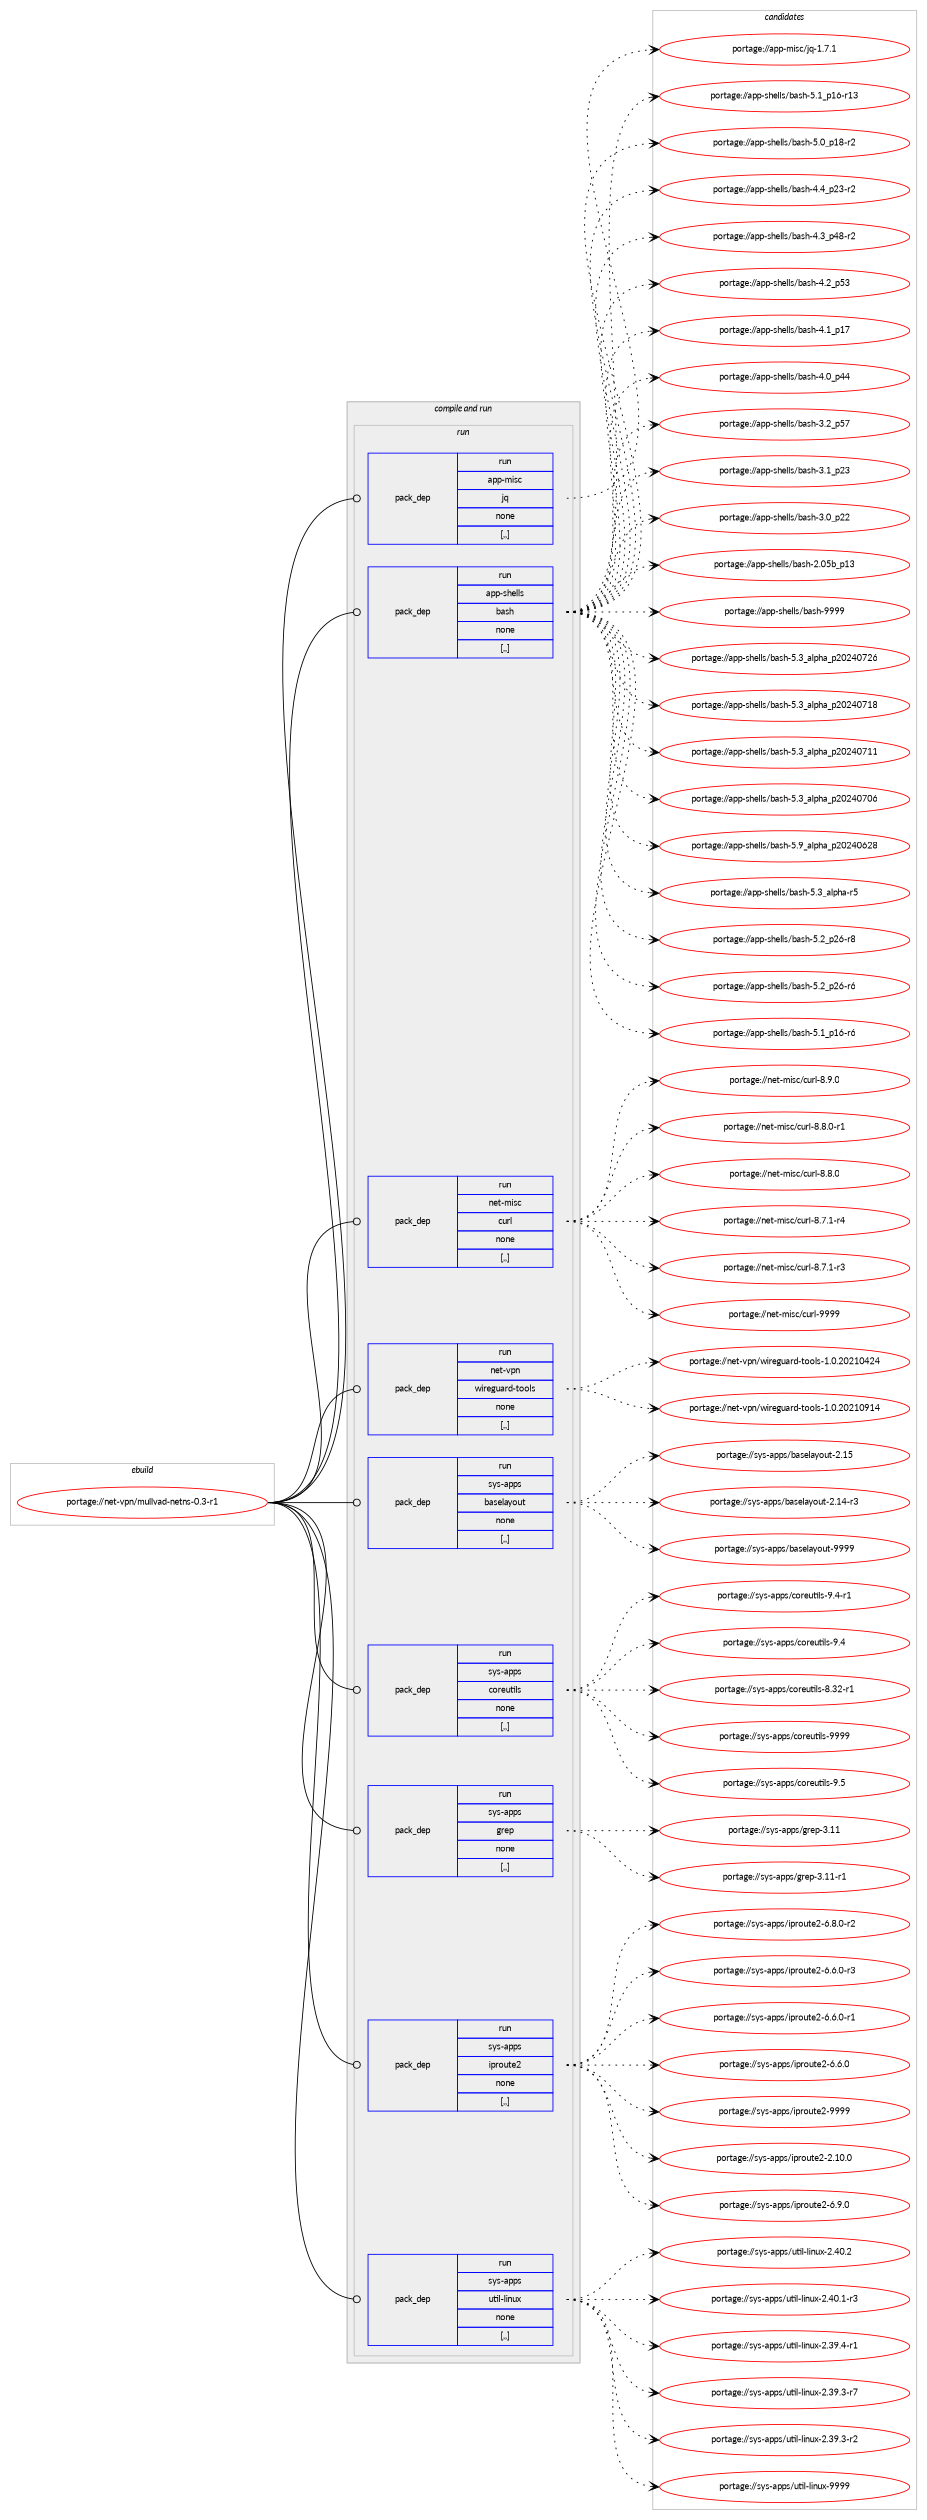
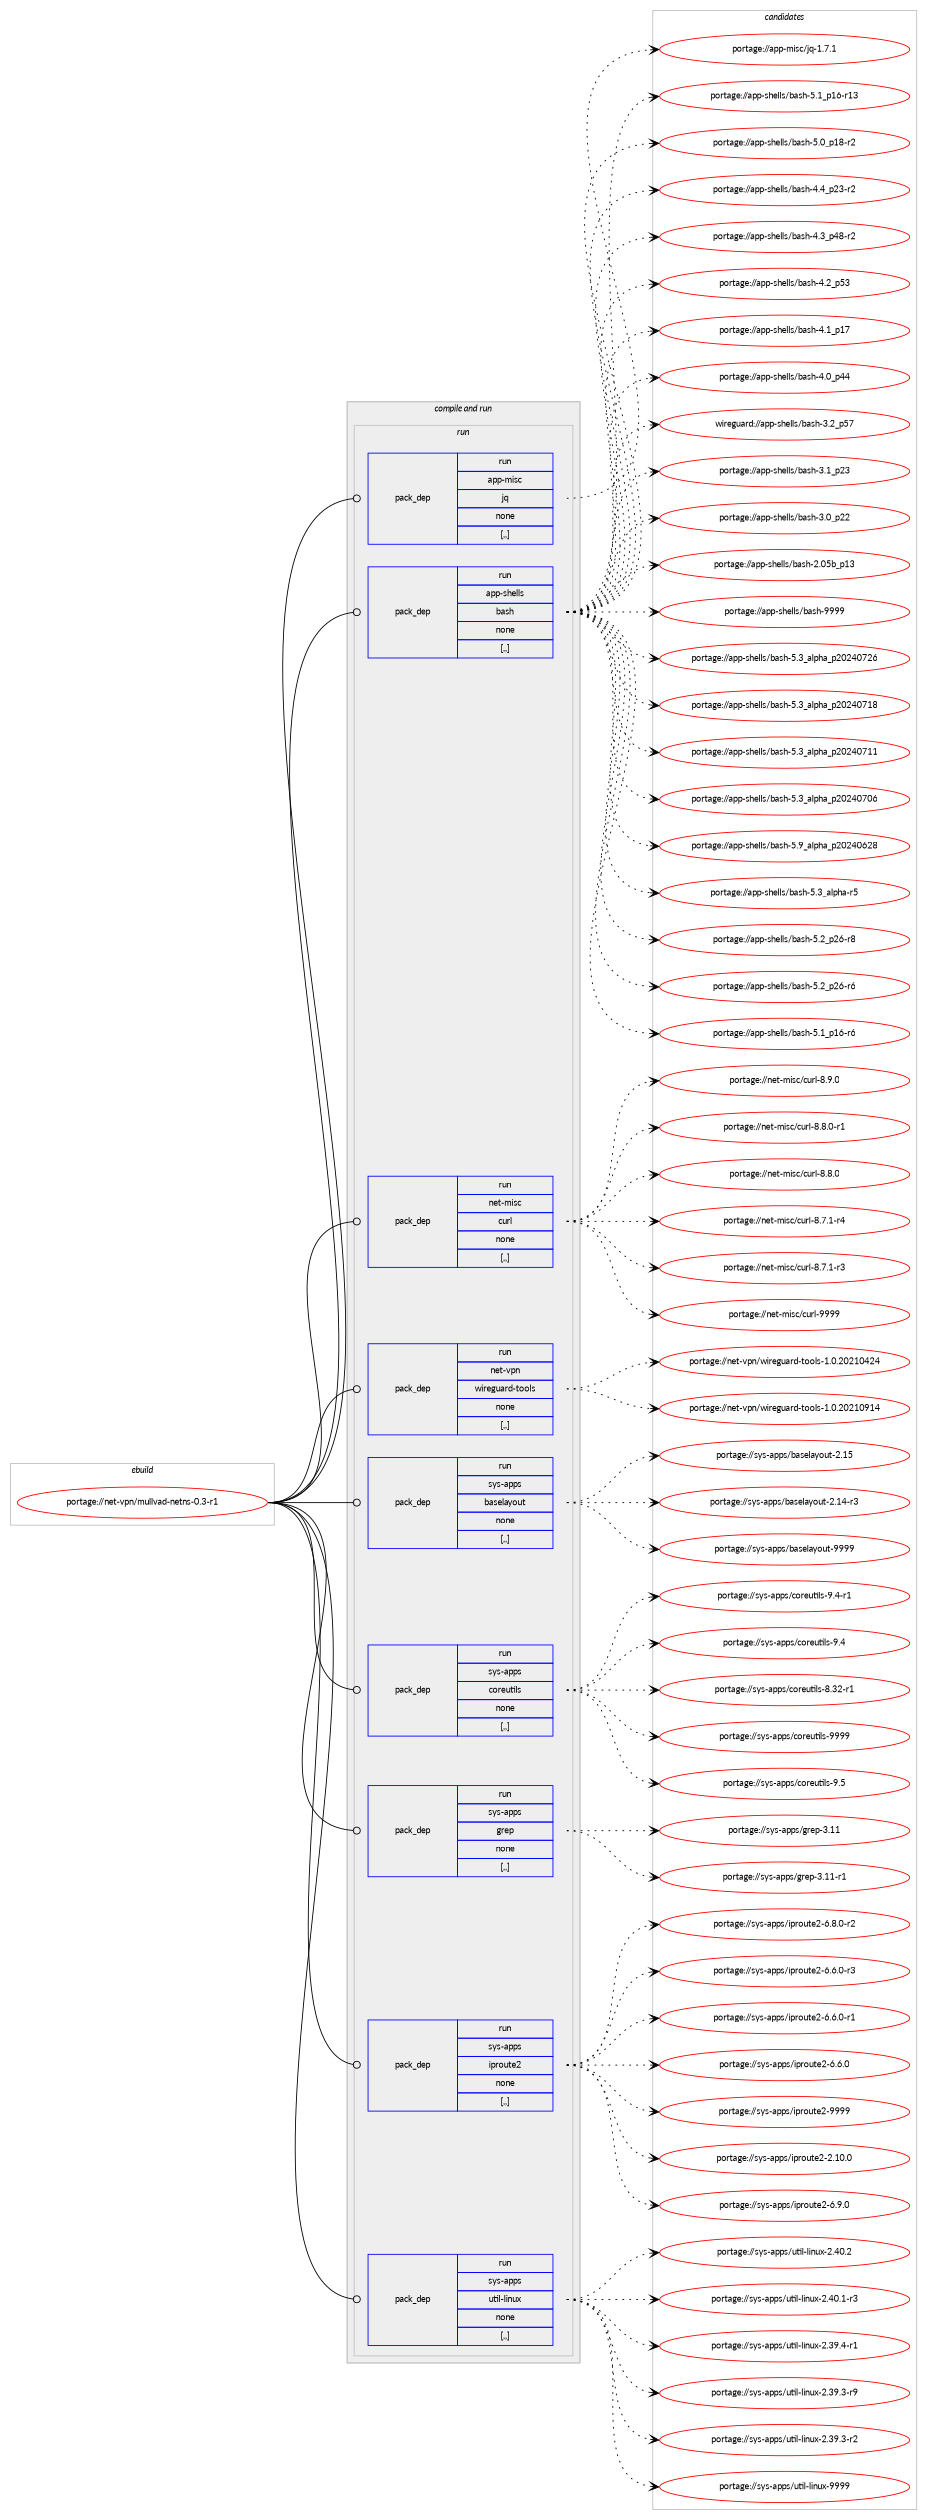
(785, 424) -> (785, 424)
(785, 2393) -> (785, 2393)
